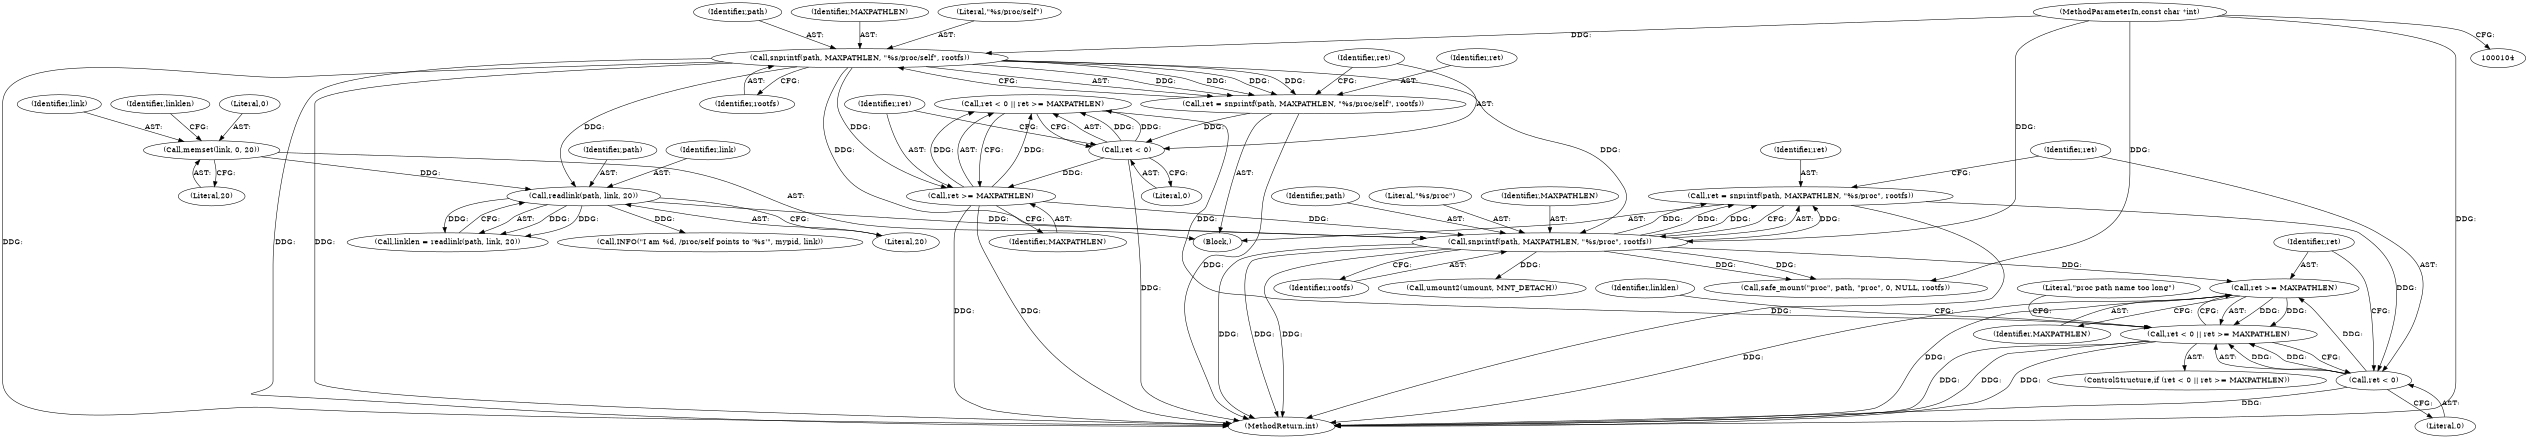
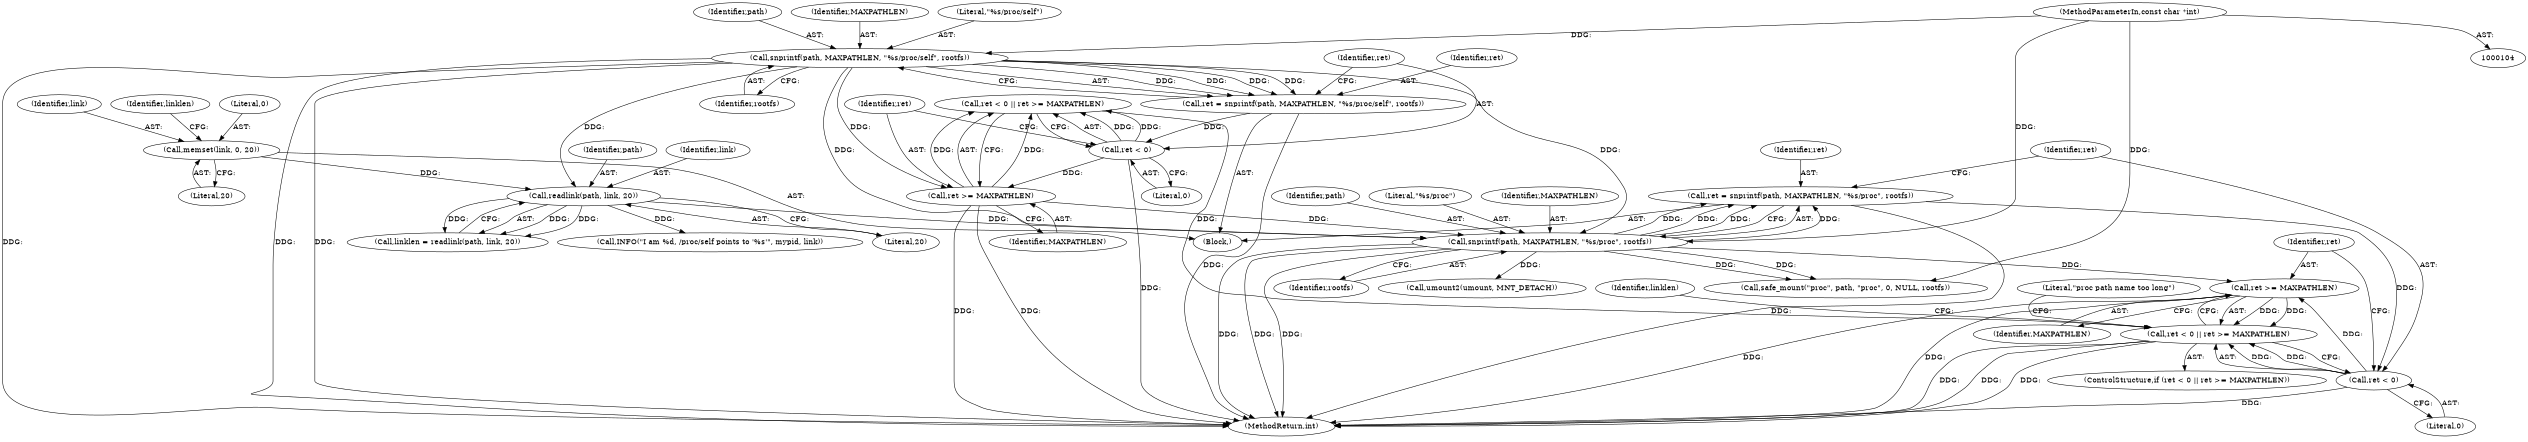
(2487, 35) -> (2487, 35)
(2191, 418) -> none
